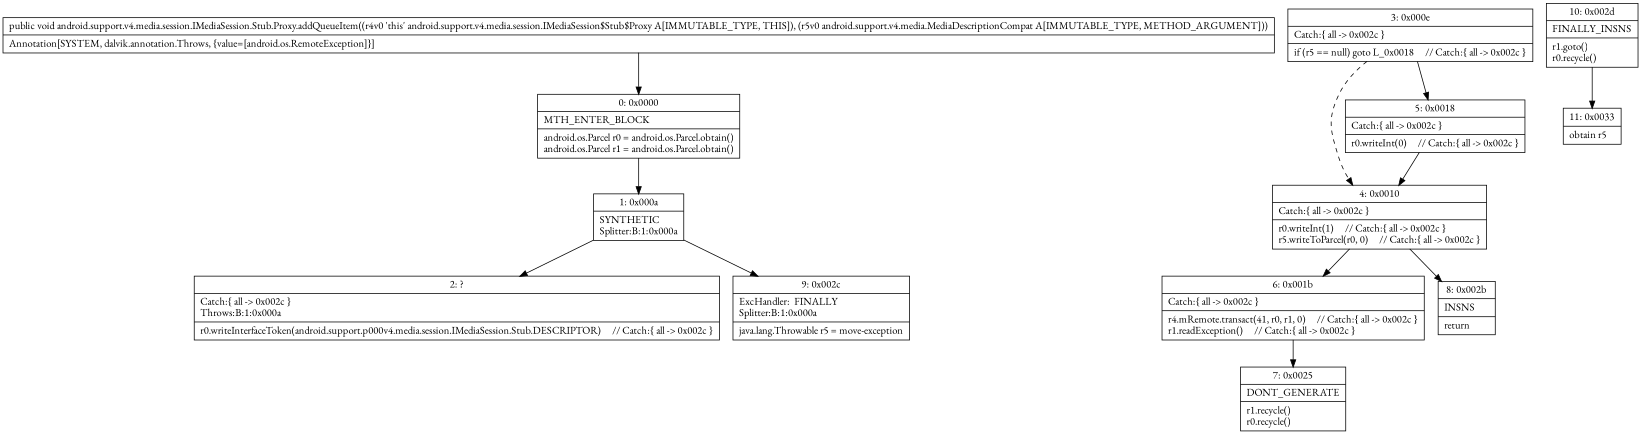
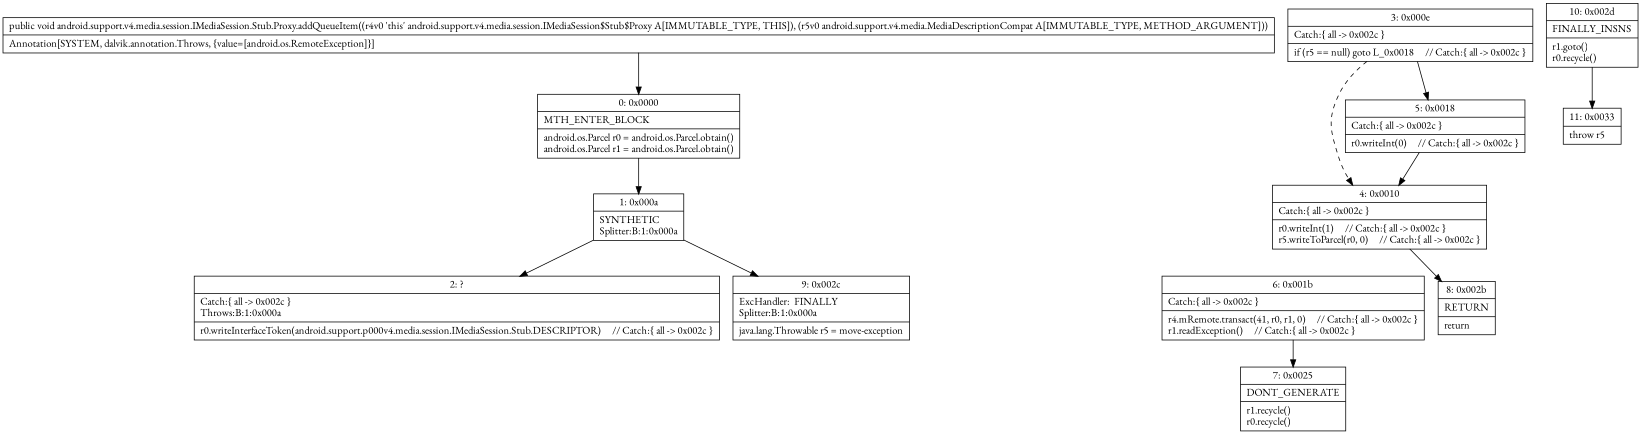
(1588, 135) -> (1587, 135)
(1339, 260) -> none
(1460, 307) -> (1467, 307)
